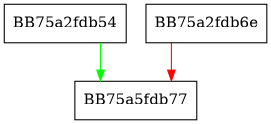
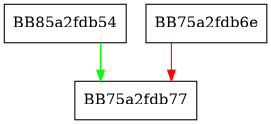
(65, 24) -> (65, 24)
(136, 101) -> (136, 101)
